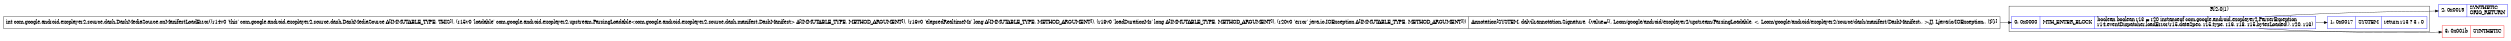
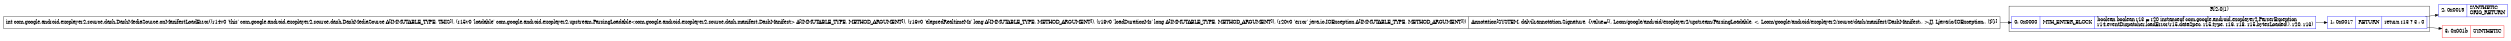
(2350, 13) -> (2431, 16)
(2368, 22) -> (2369, 22)
(2349, 32) -> (2433, 28)
